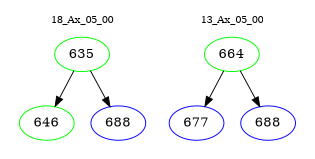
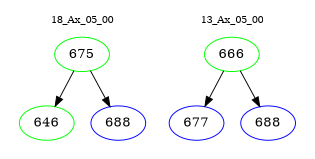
(82, 54) -> (82, 54)
(232, 54) -> (232, 54)
